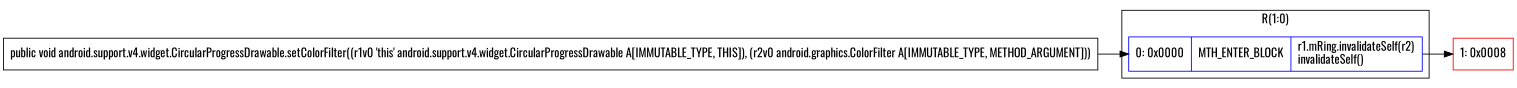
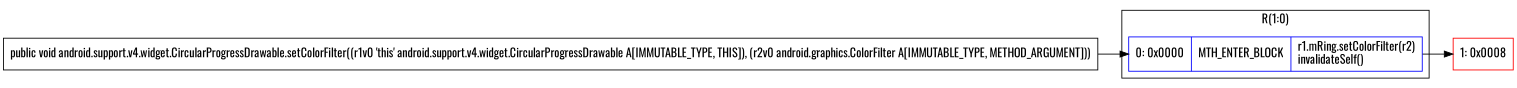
(1356, 47) -> (1357, 47)
